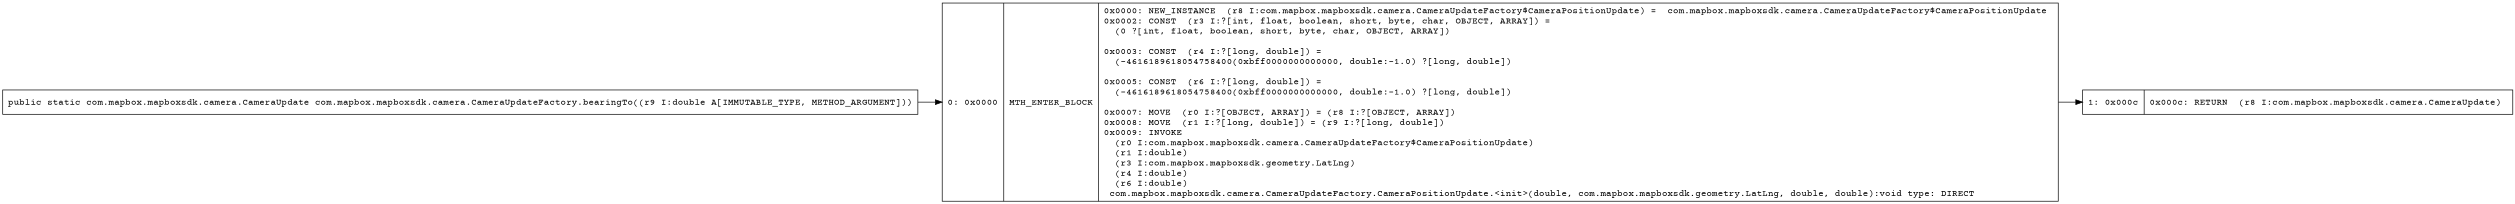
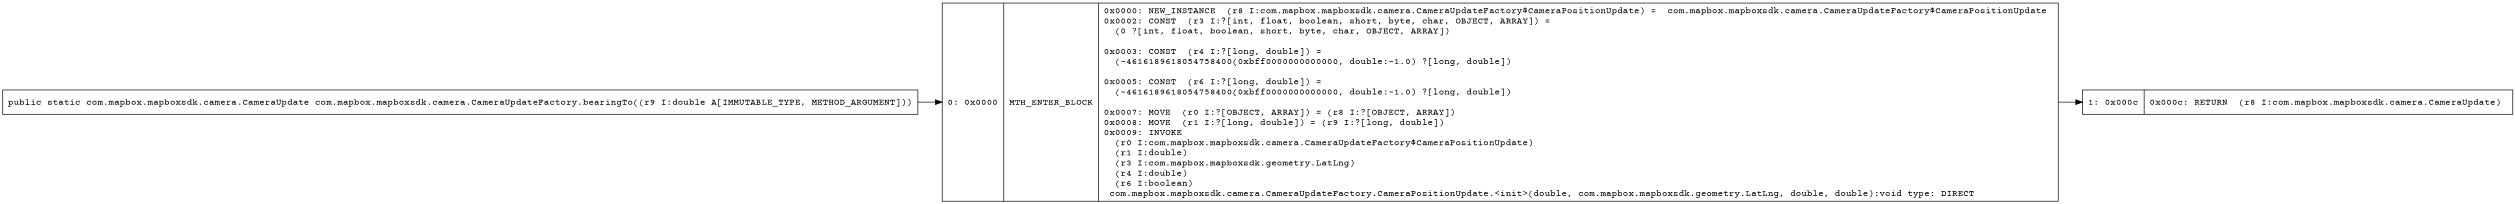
(1146, 183) -> (1149, 183)
